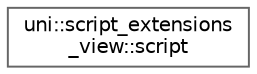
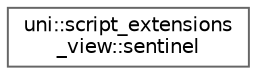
(128, 37) -> (128, 37)
